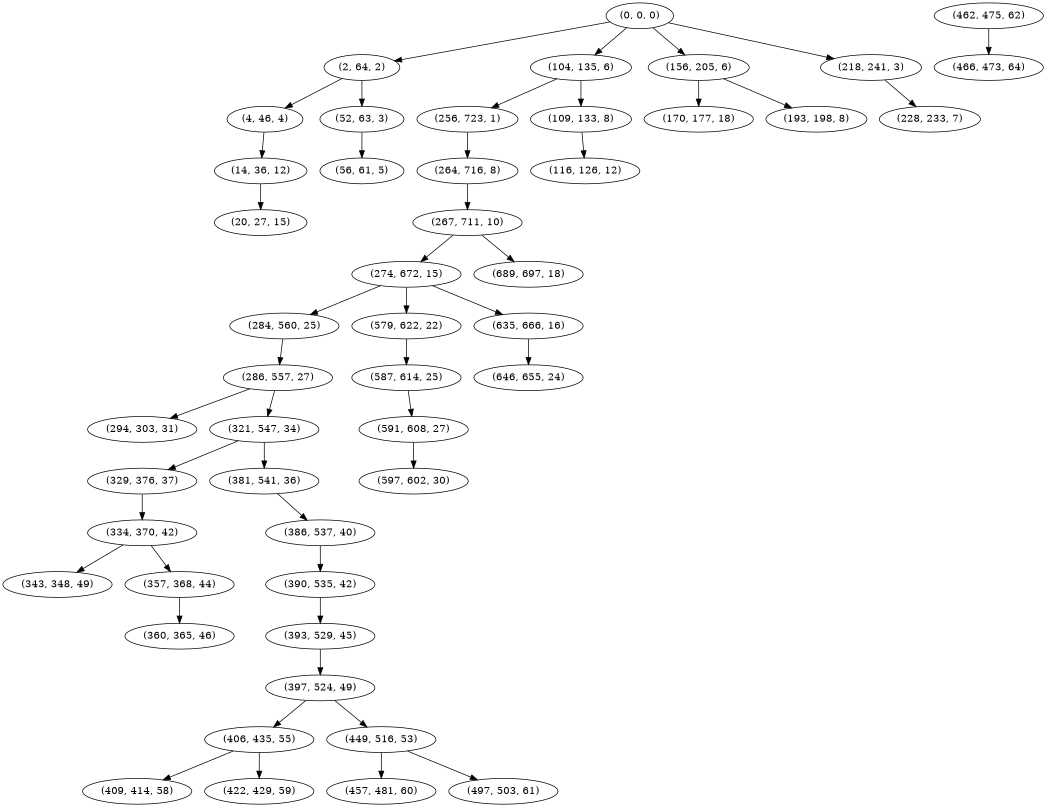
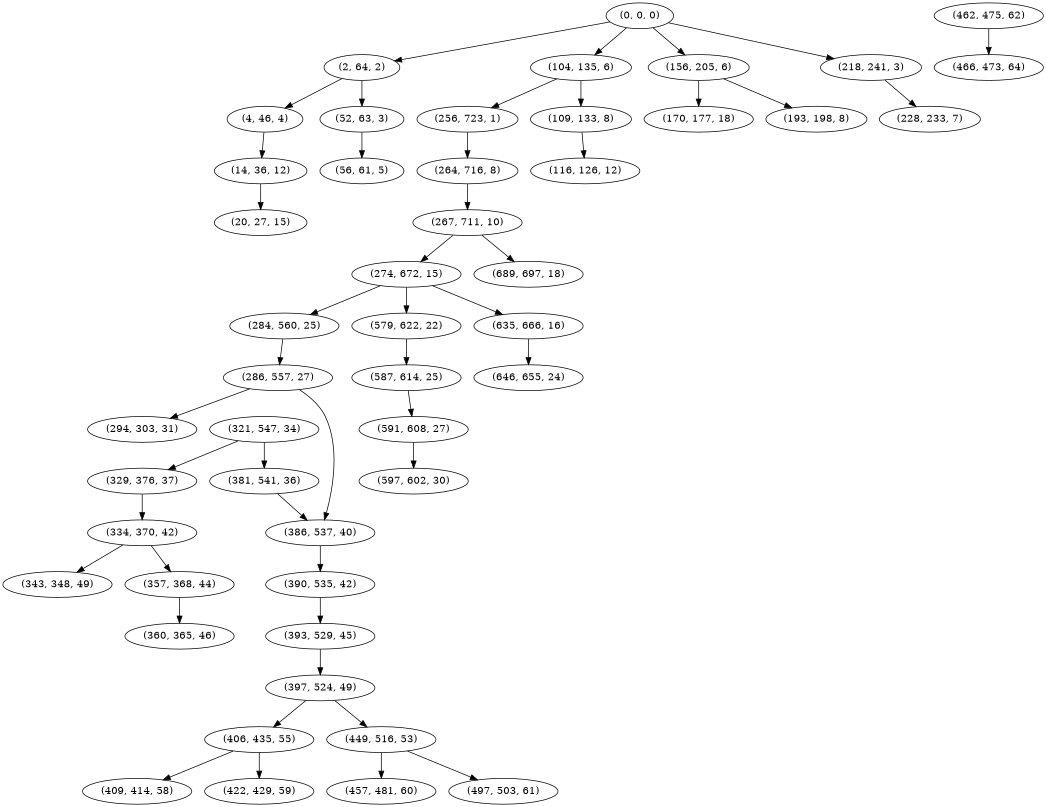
(272, 400) -> (333, 446)
